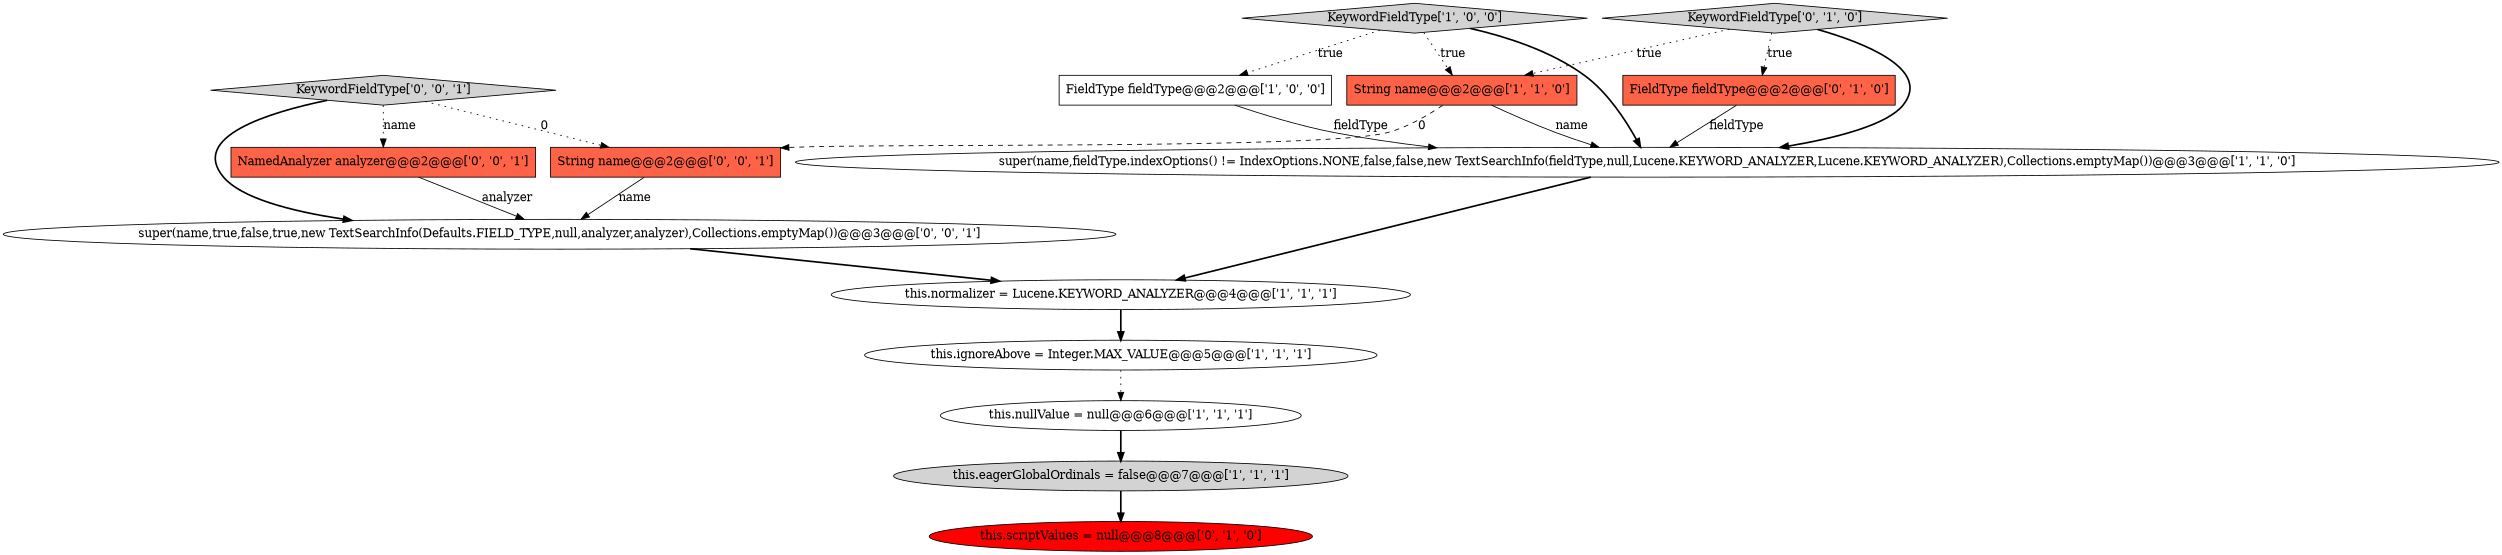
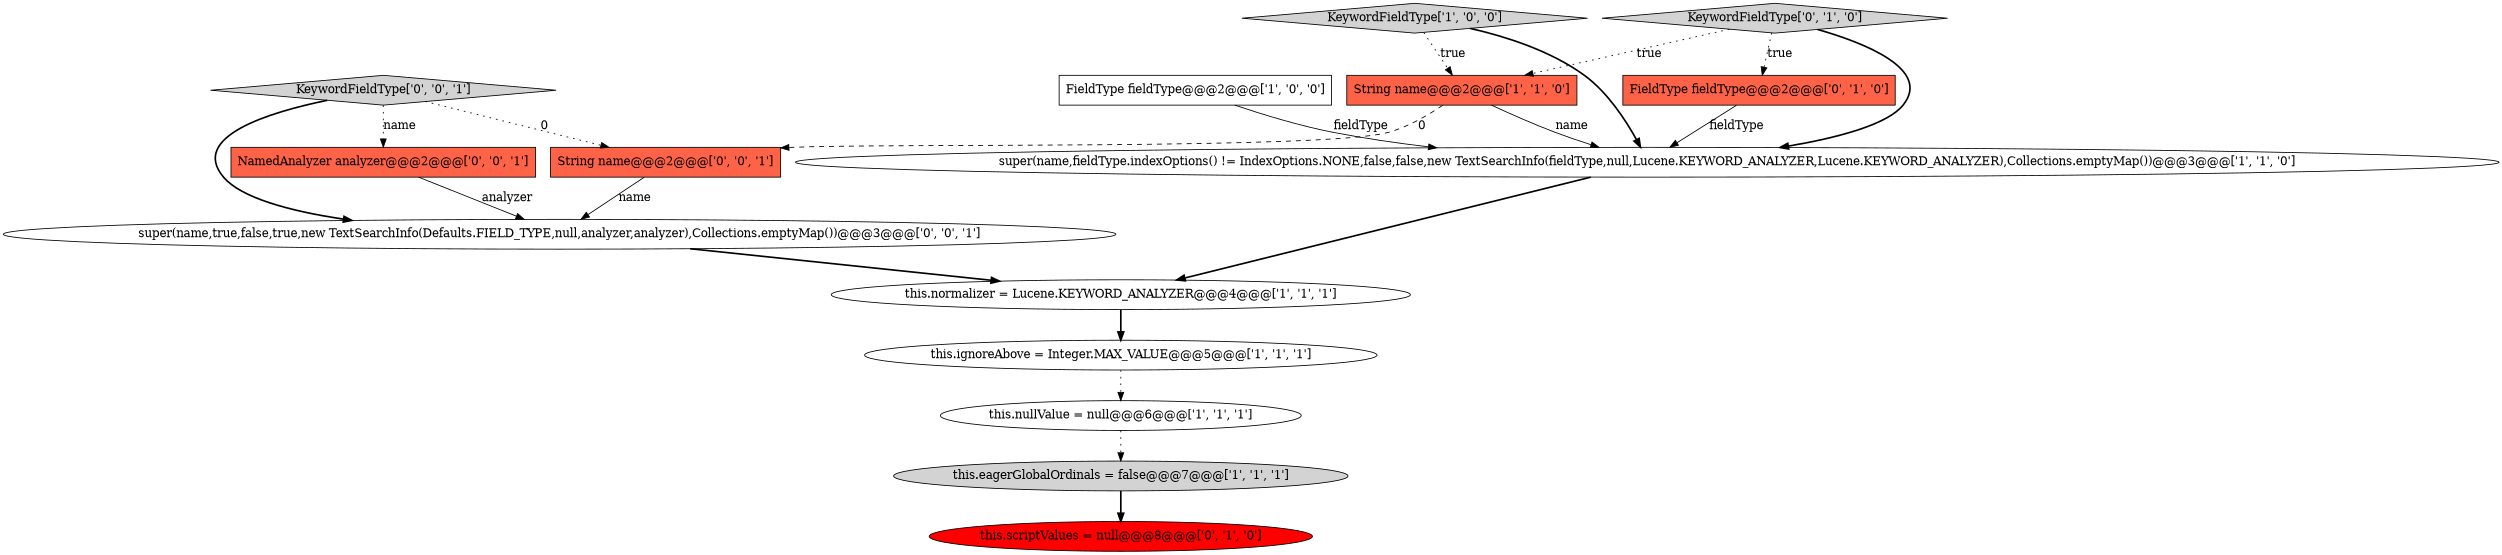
(1314, 51) -> none
(1121, 442) -> (1121, 442)
